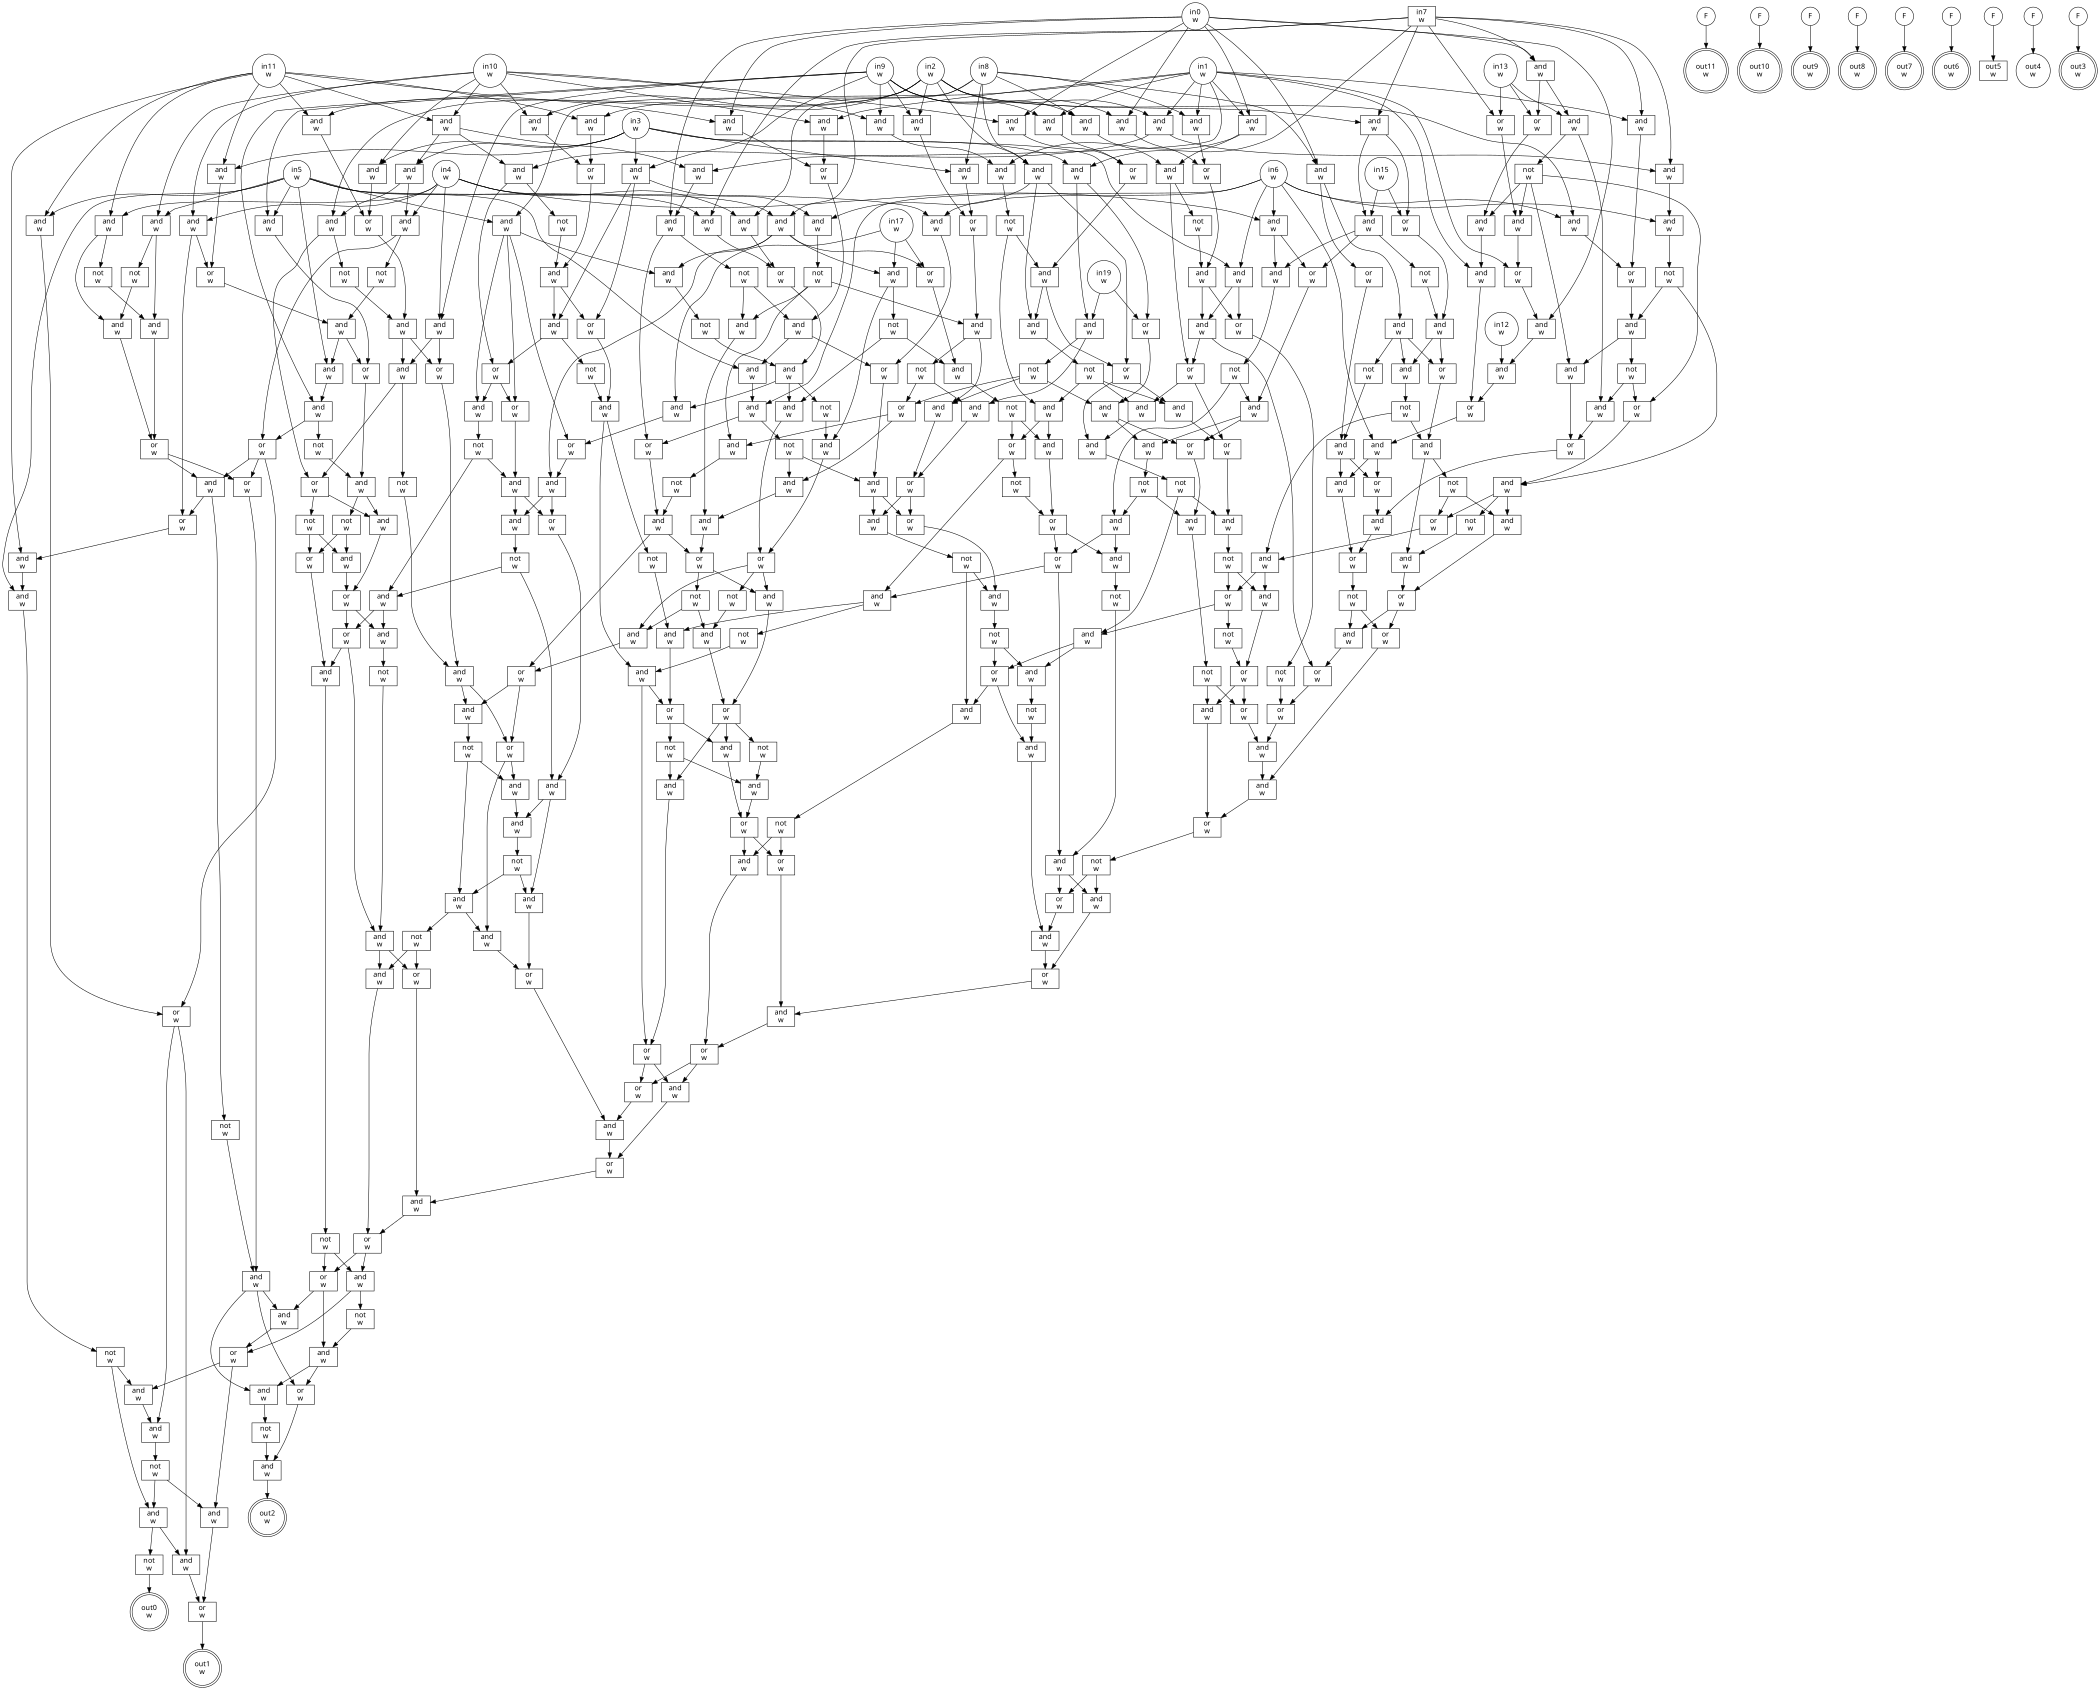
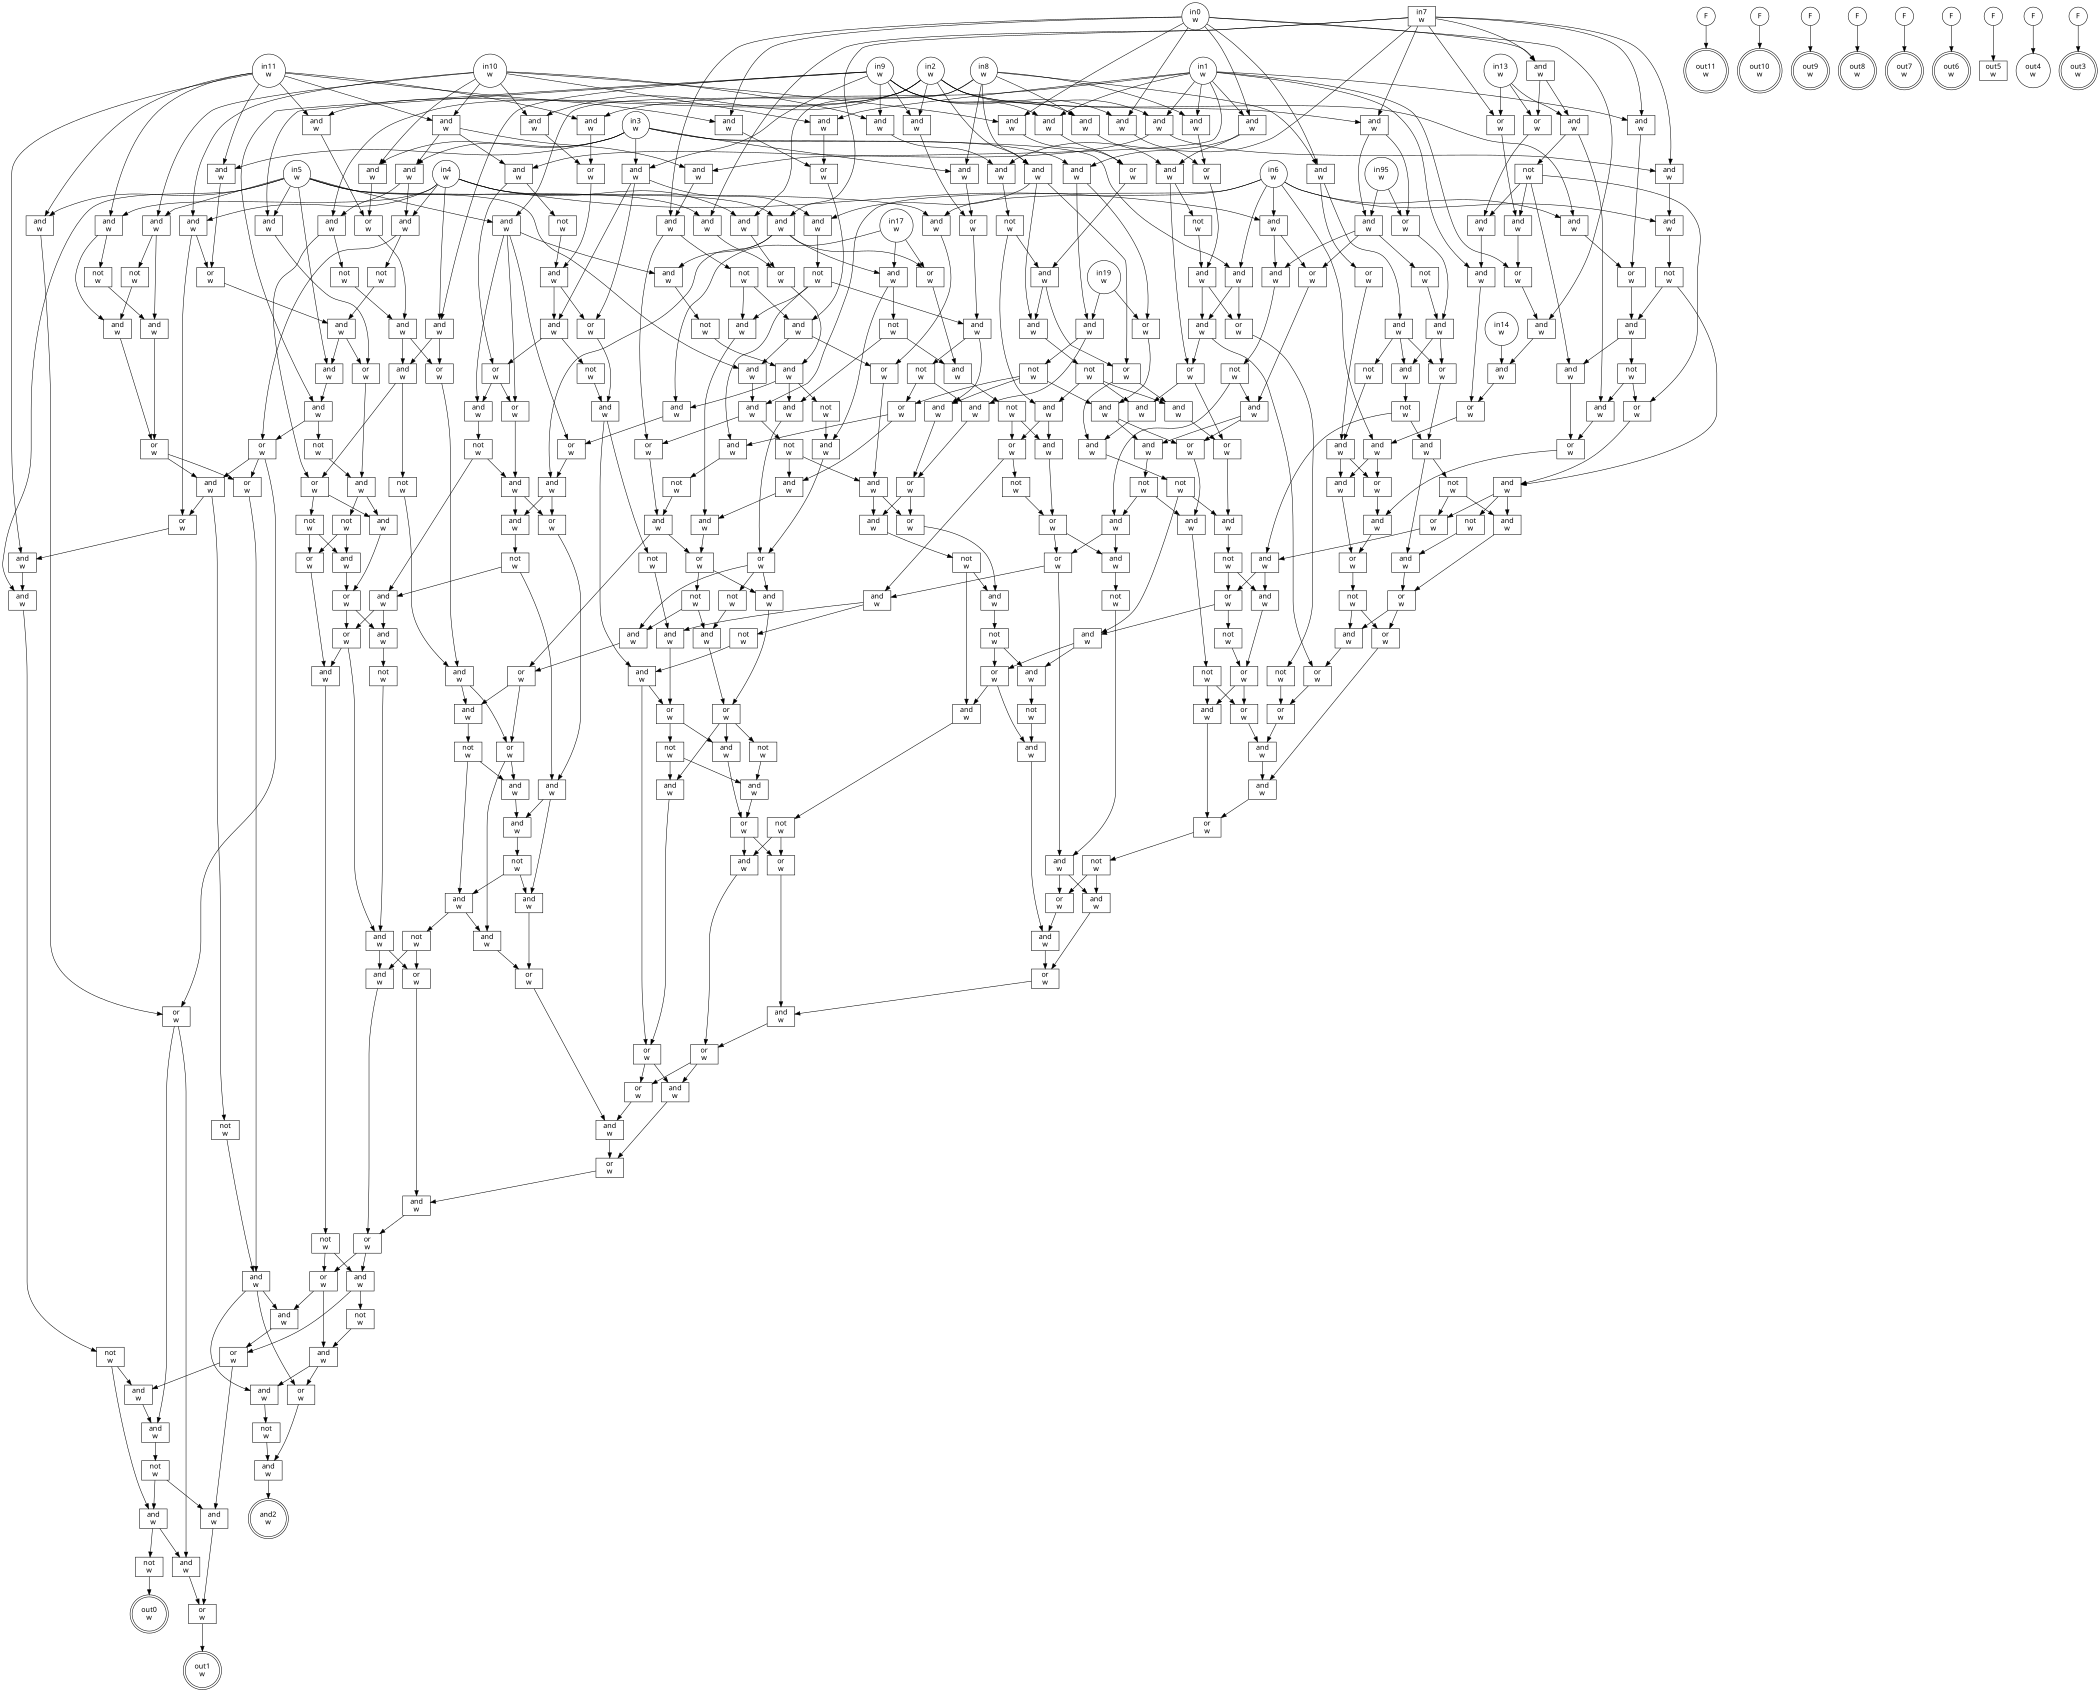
(1382, 174) -> (1382, 174)
(1502, 329) -> (1502, 329)
(267, 1518) -> (268, 1519)
